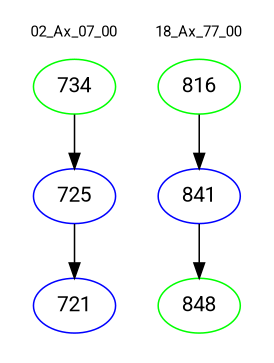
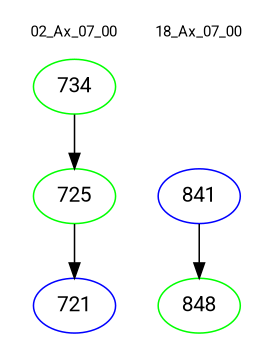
(199, 33) -> (199, 33)
(199, 87) -> none
(75, 196) -> (75, 196)
